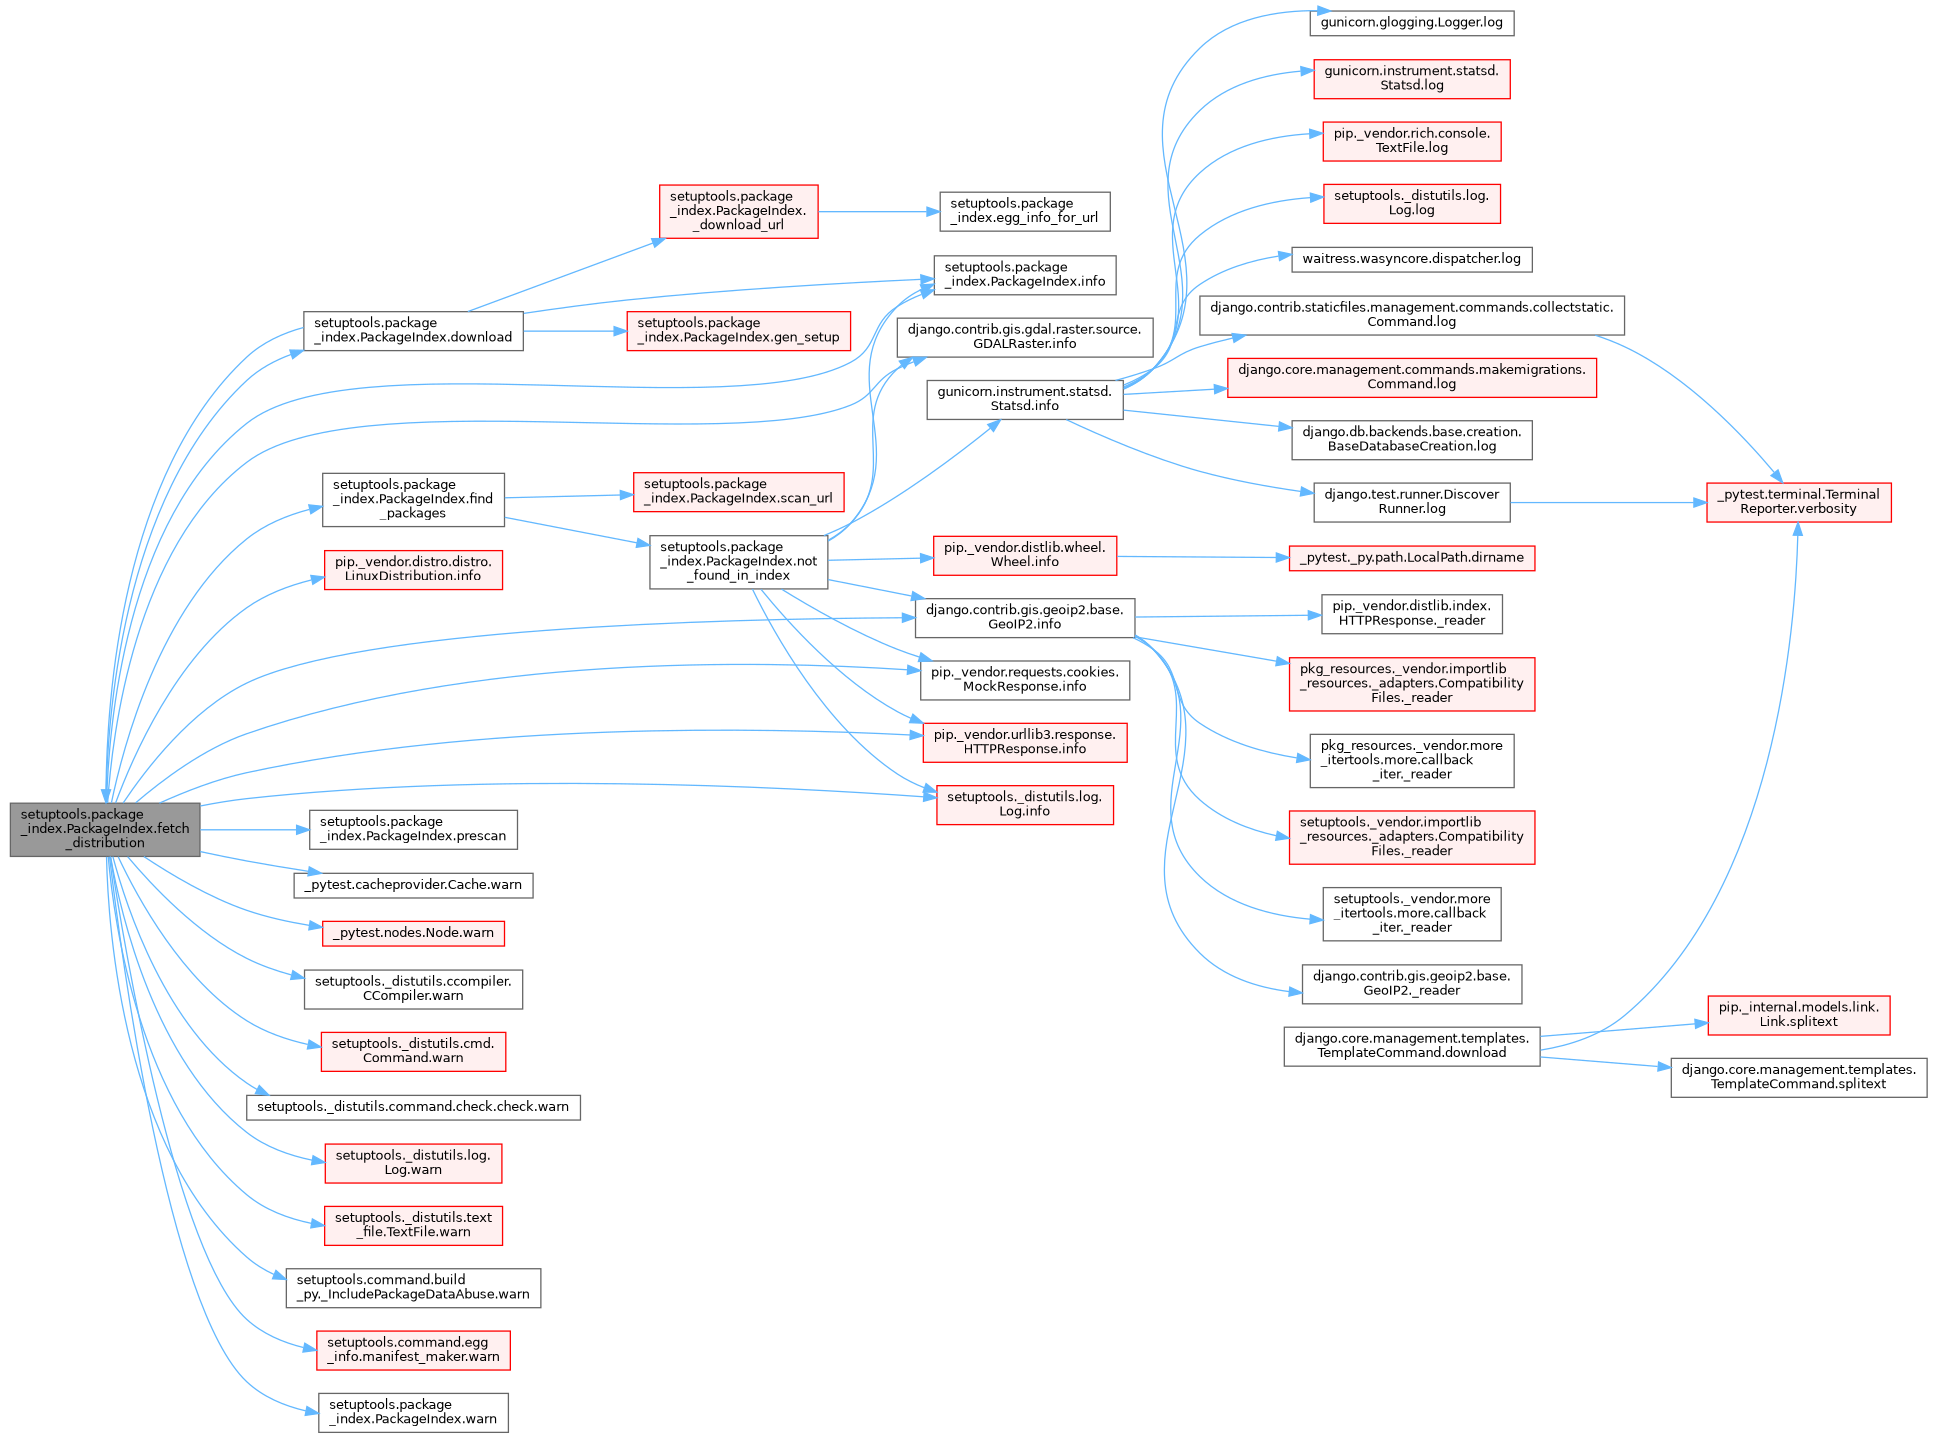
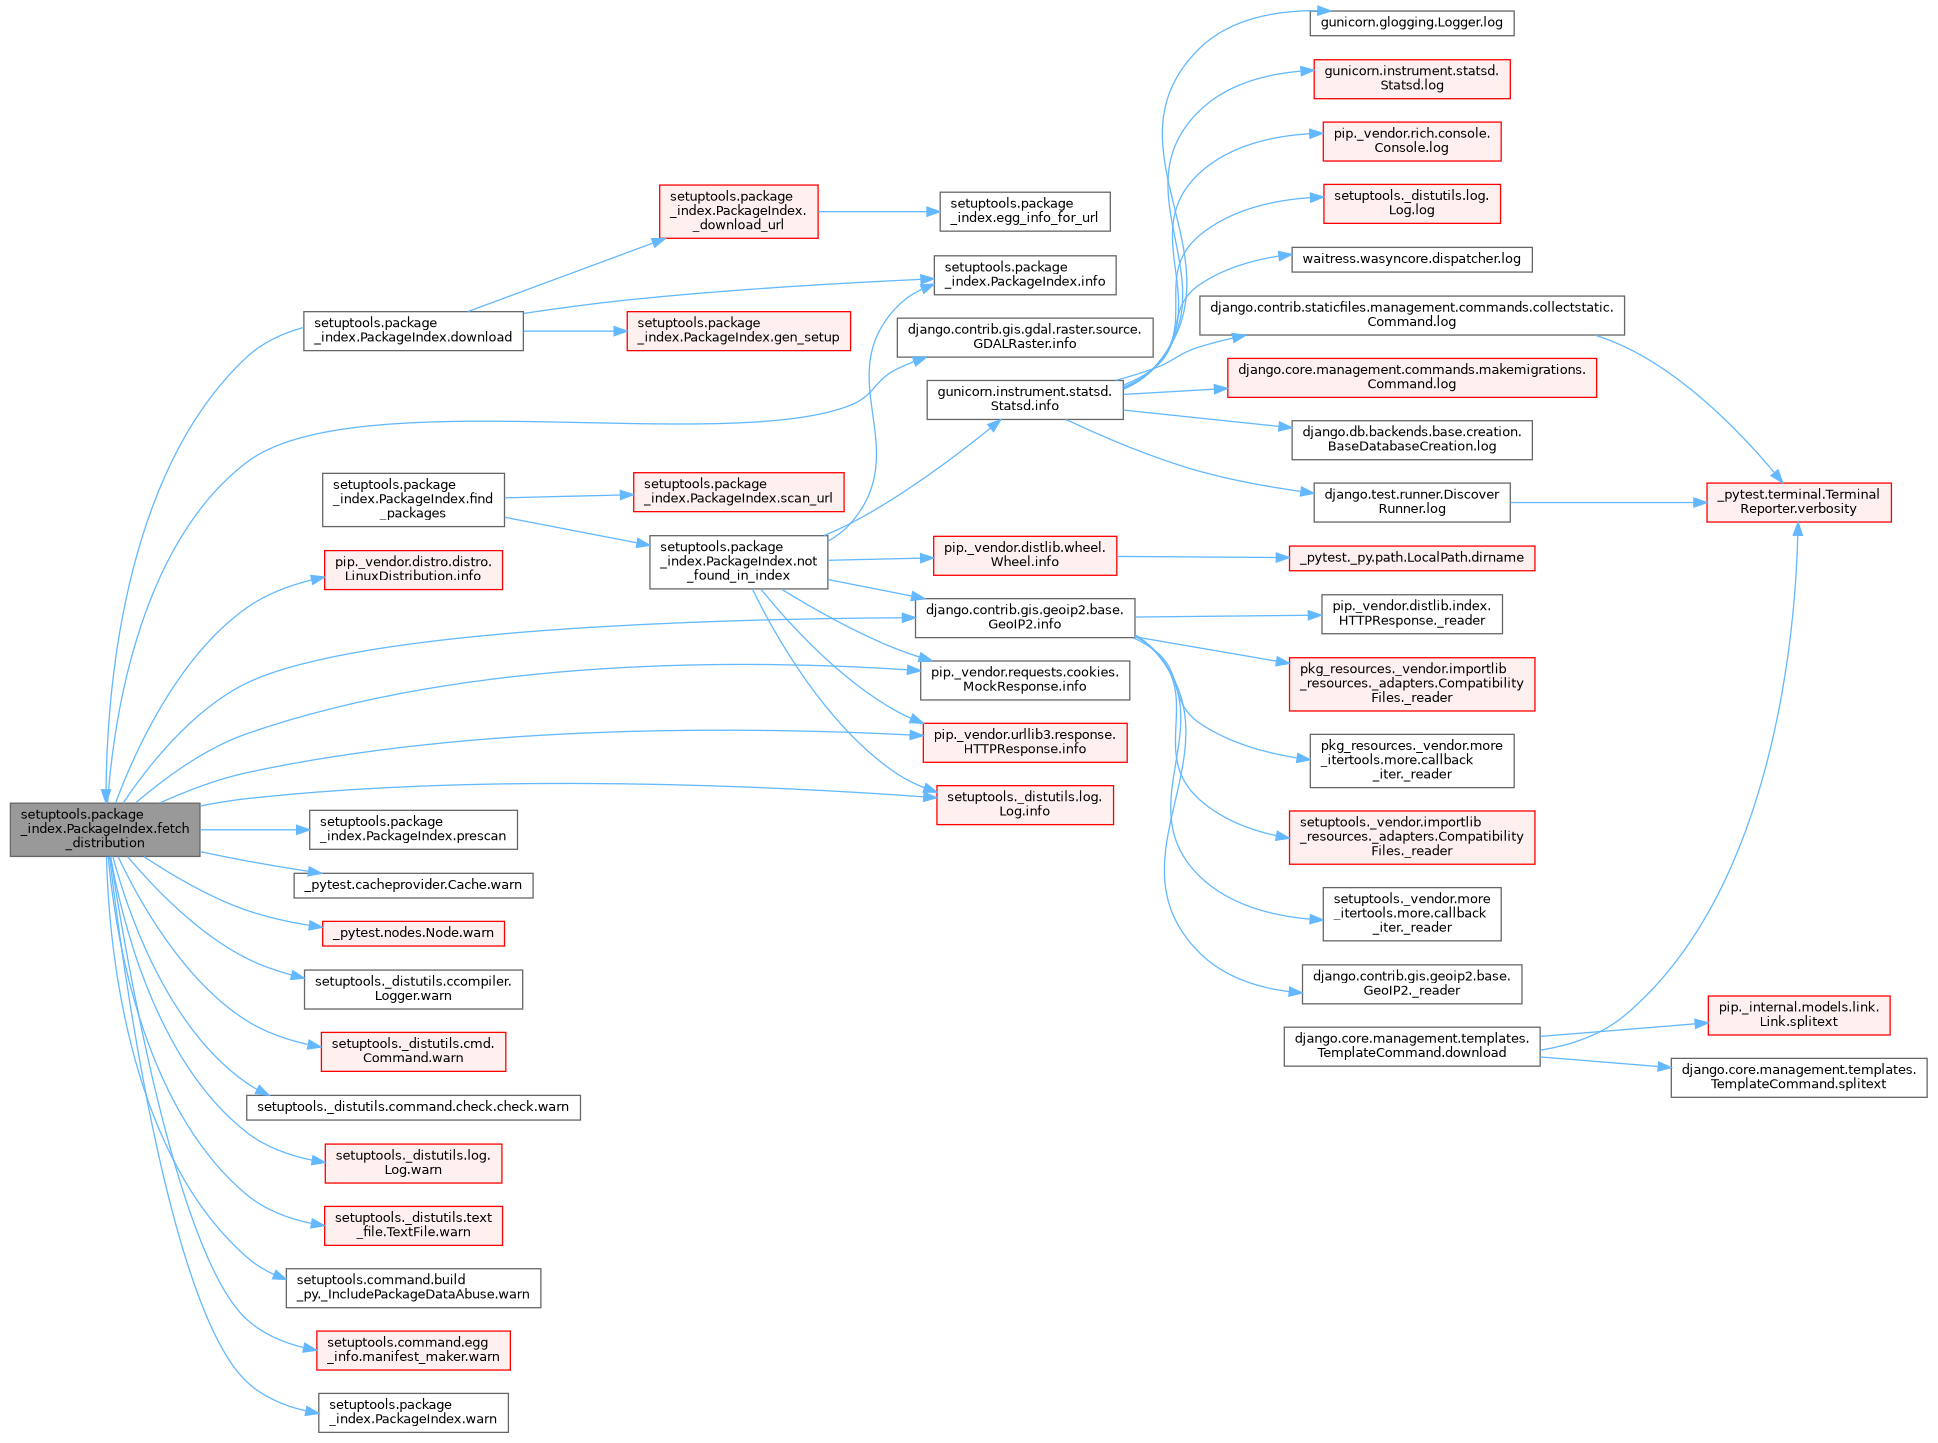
(1412, 142) -> (1412, 142)
(389, 387) -> none
(873, 457) -> none
(154, 529) -> none
(174, 629) -> none
(414, 990) -> (414, 990)
